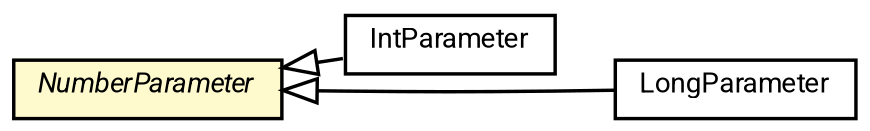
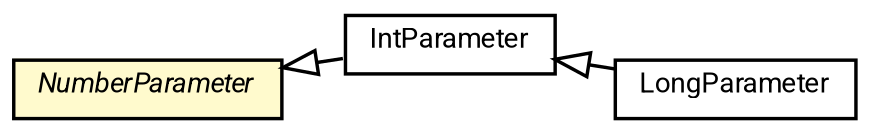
(466, 92) -> (602, 67)
